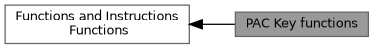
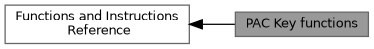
(97, 24) -> (97, 24)
